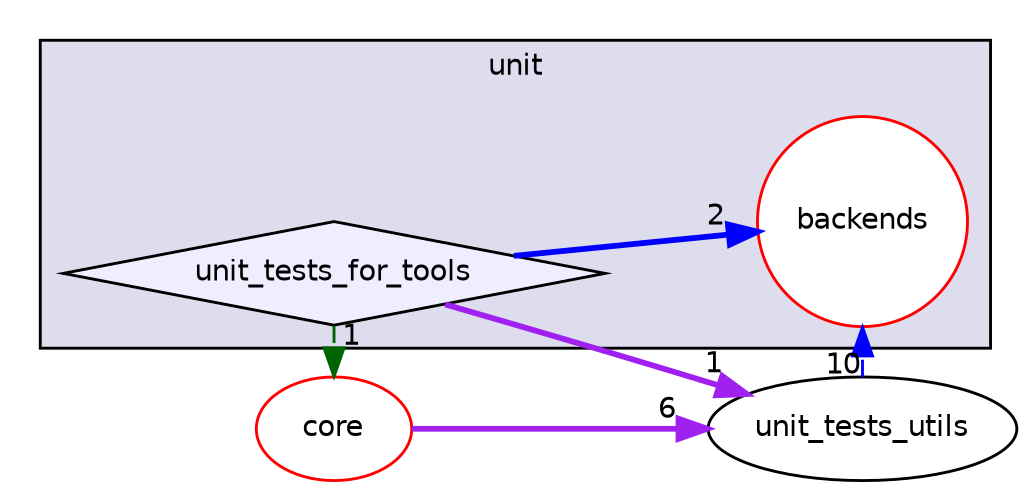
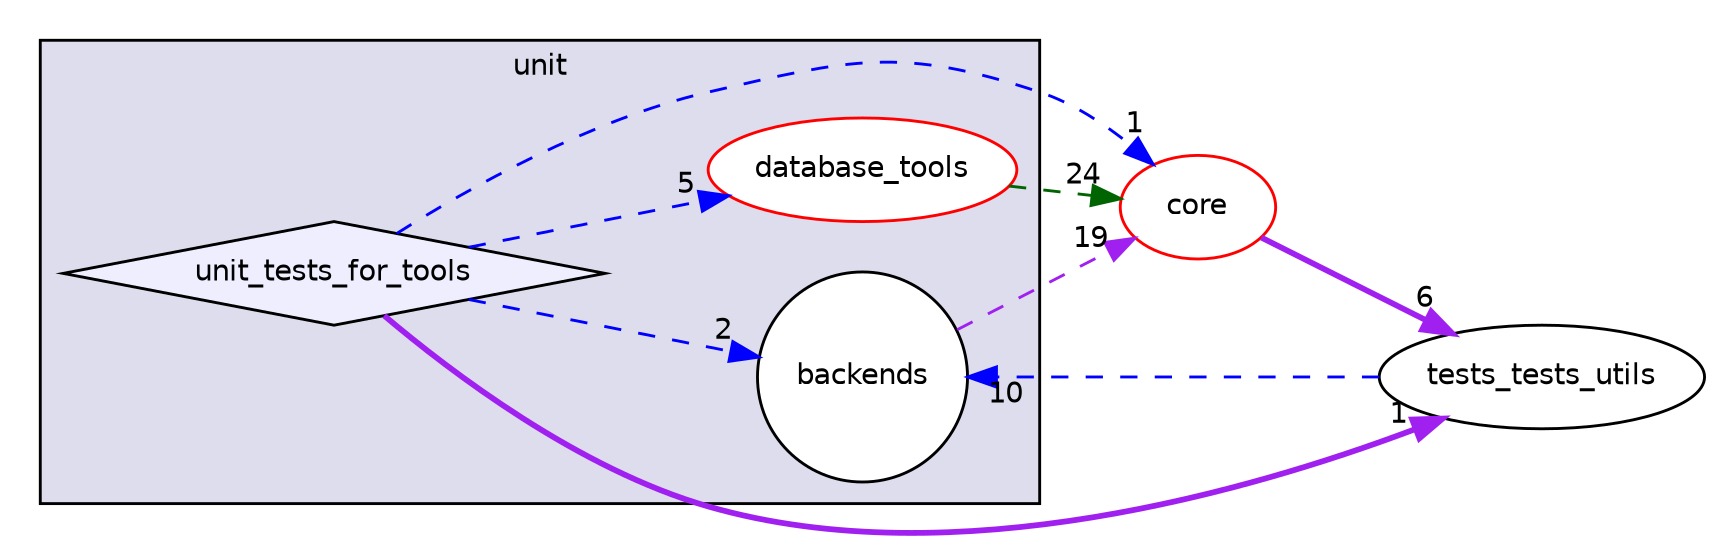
none -> (862, 170)
(862, 222) -> (862, 377)
(621, 245) -> (600, 325)
none -> (1022, 296)
(334, 337) -> (757, 81)
(862, 429) -> (1542, 377)
